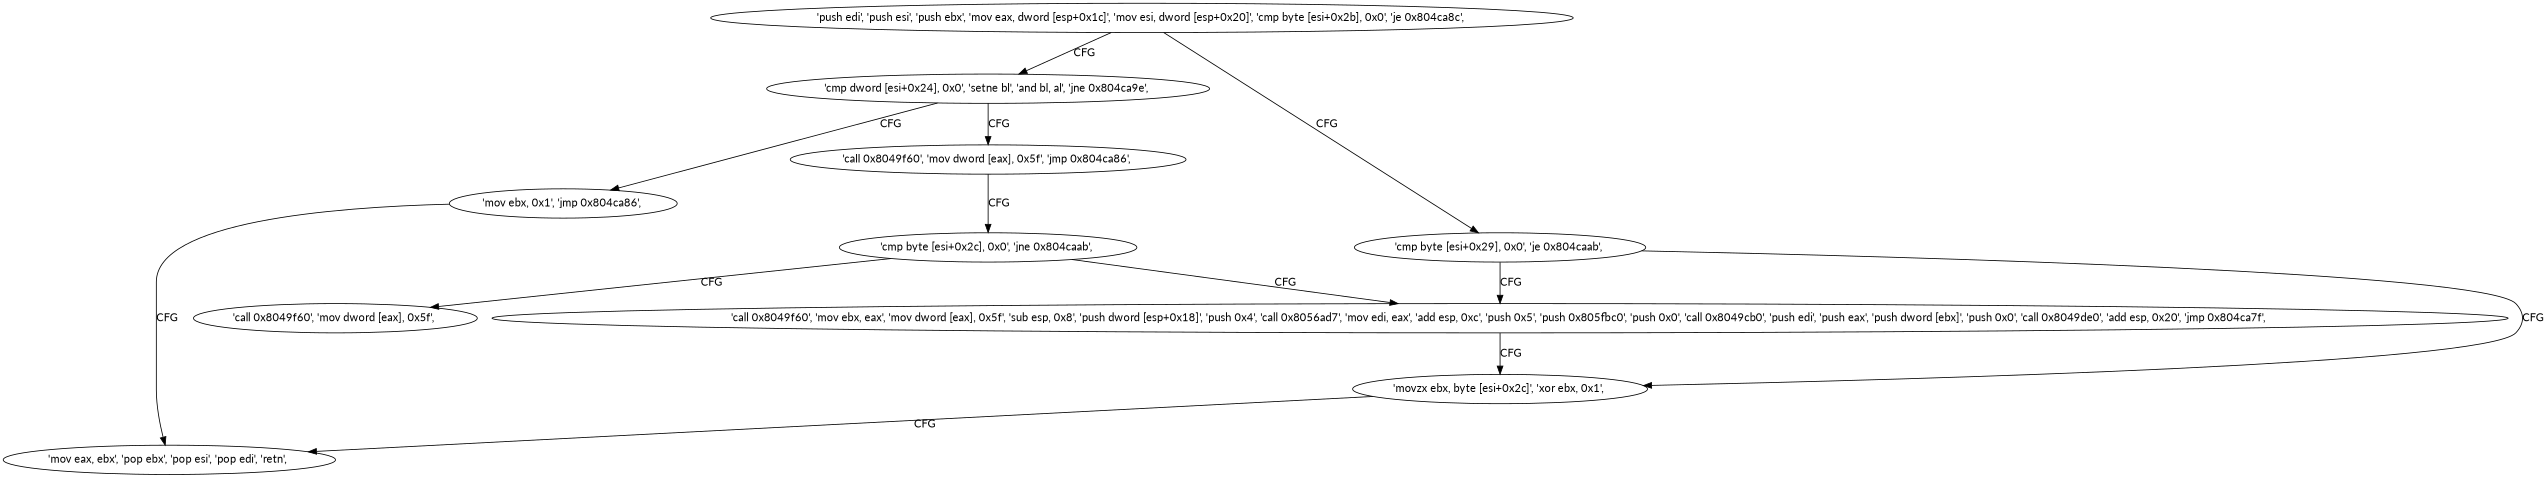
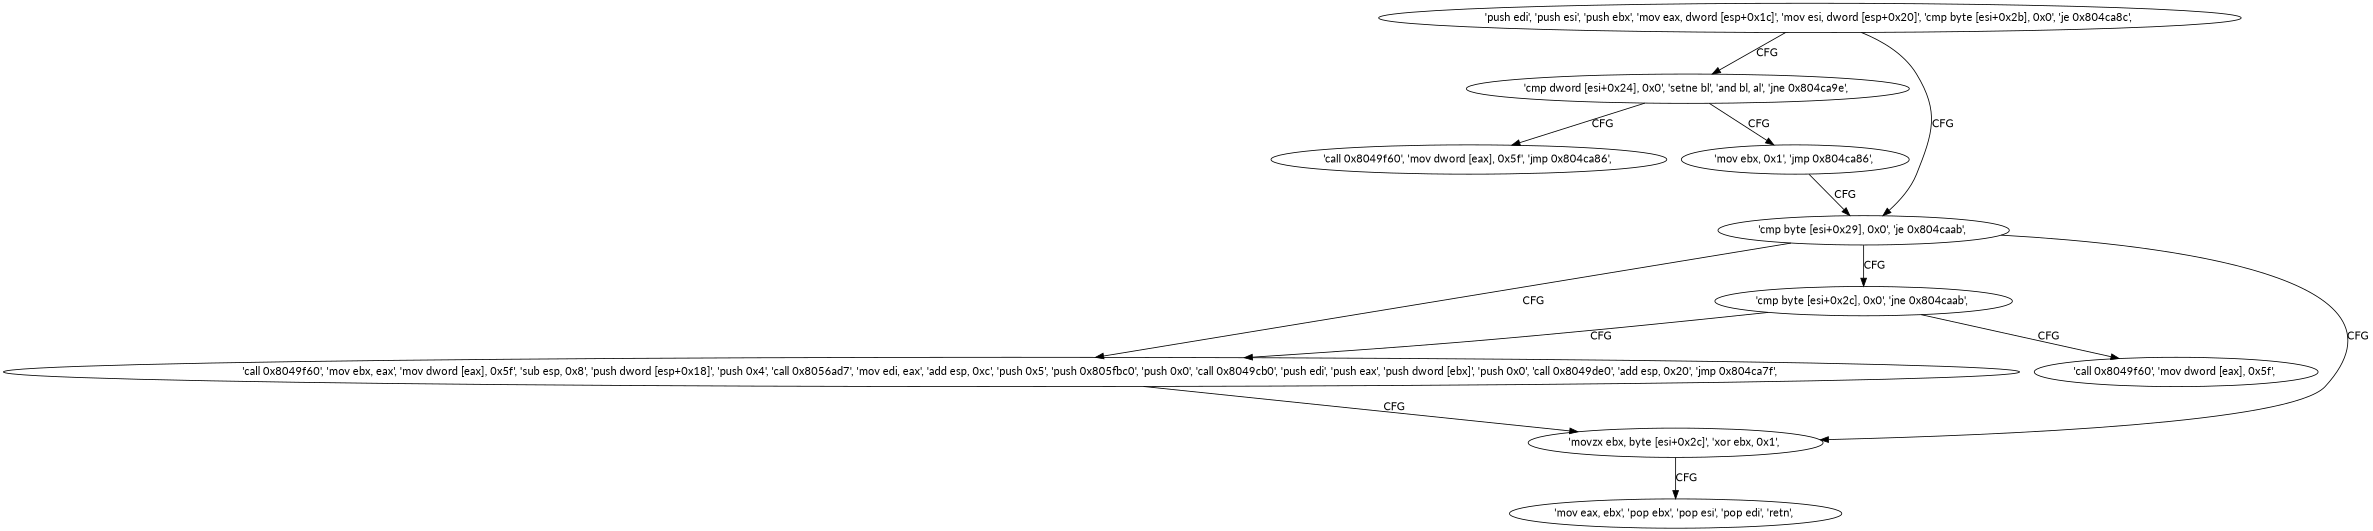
(988, 199) -> (1864, 262)
(215, 233) -> (1827, 192)
